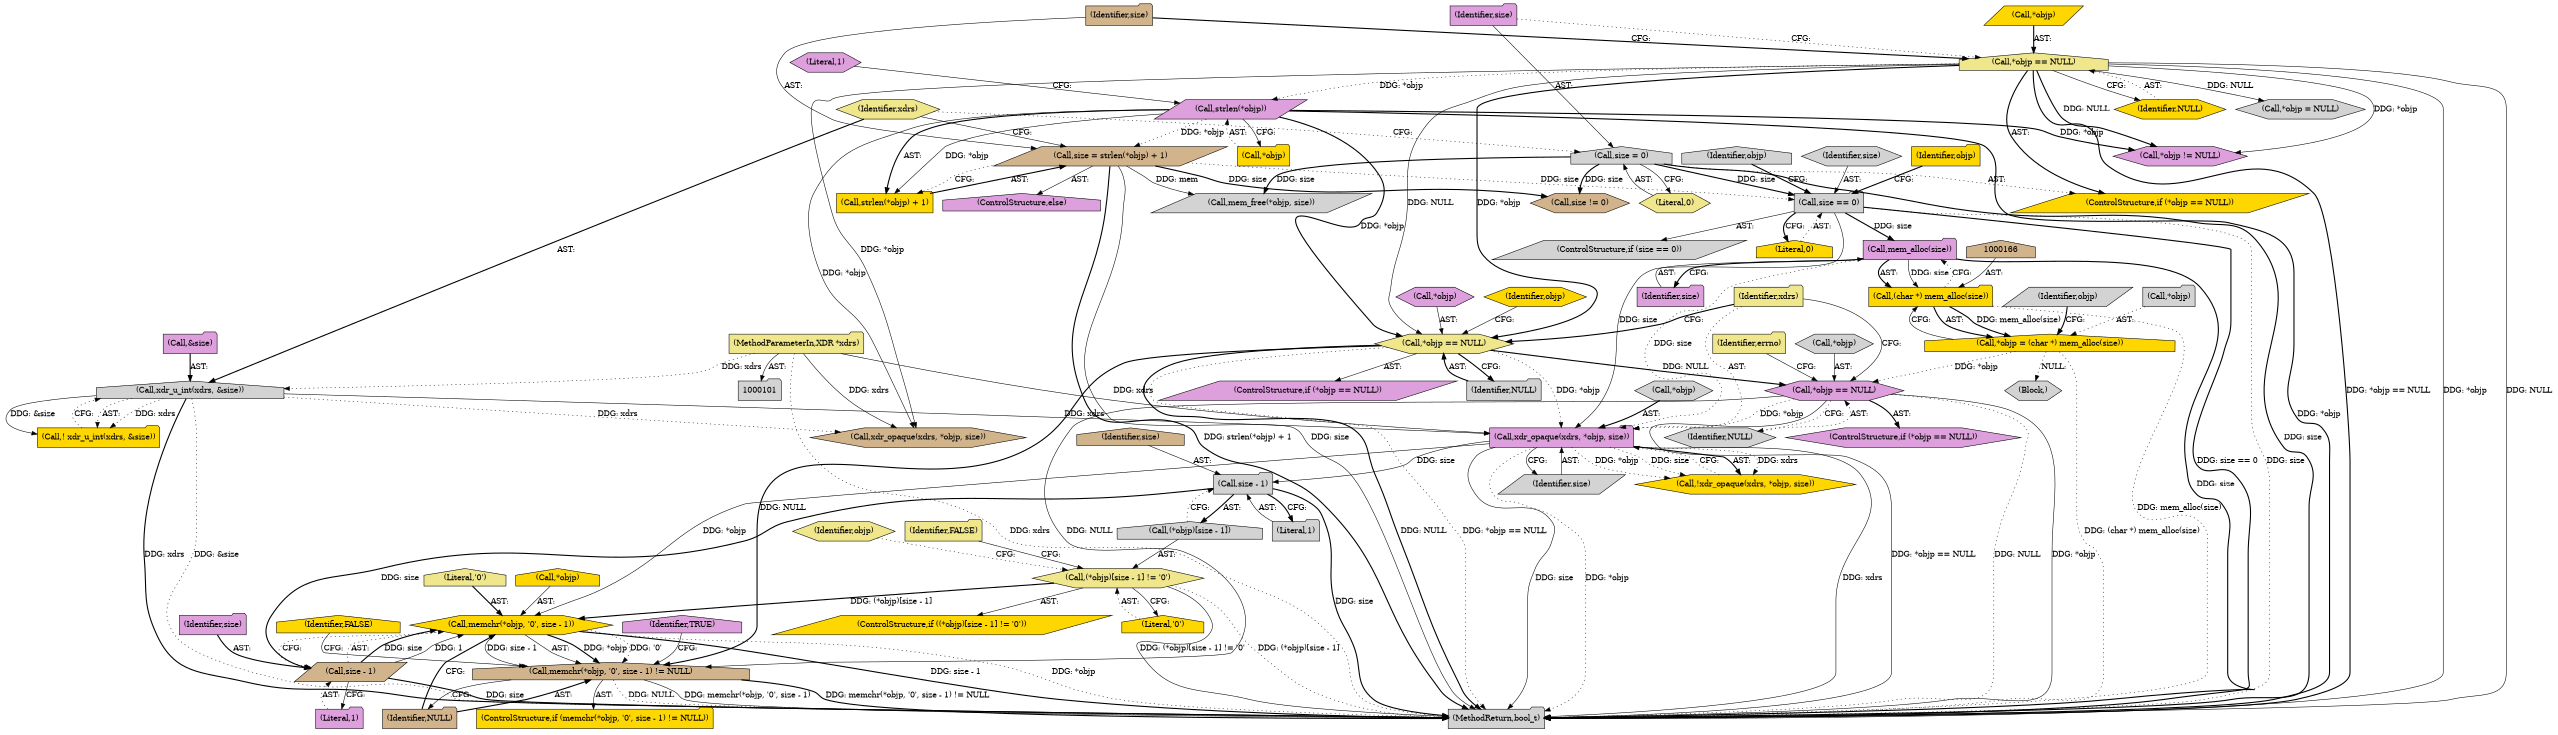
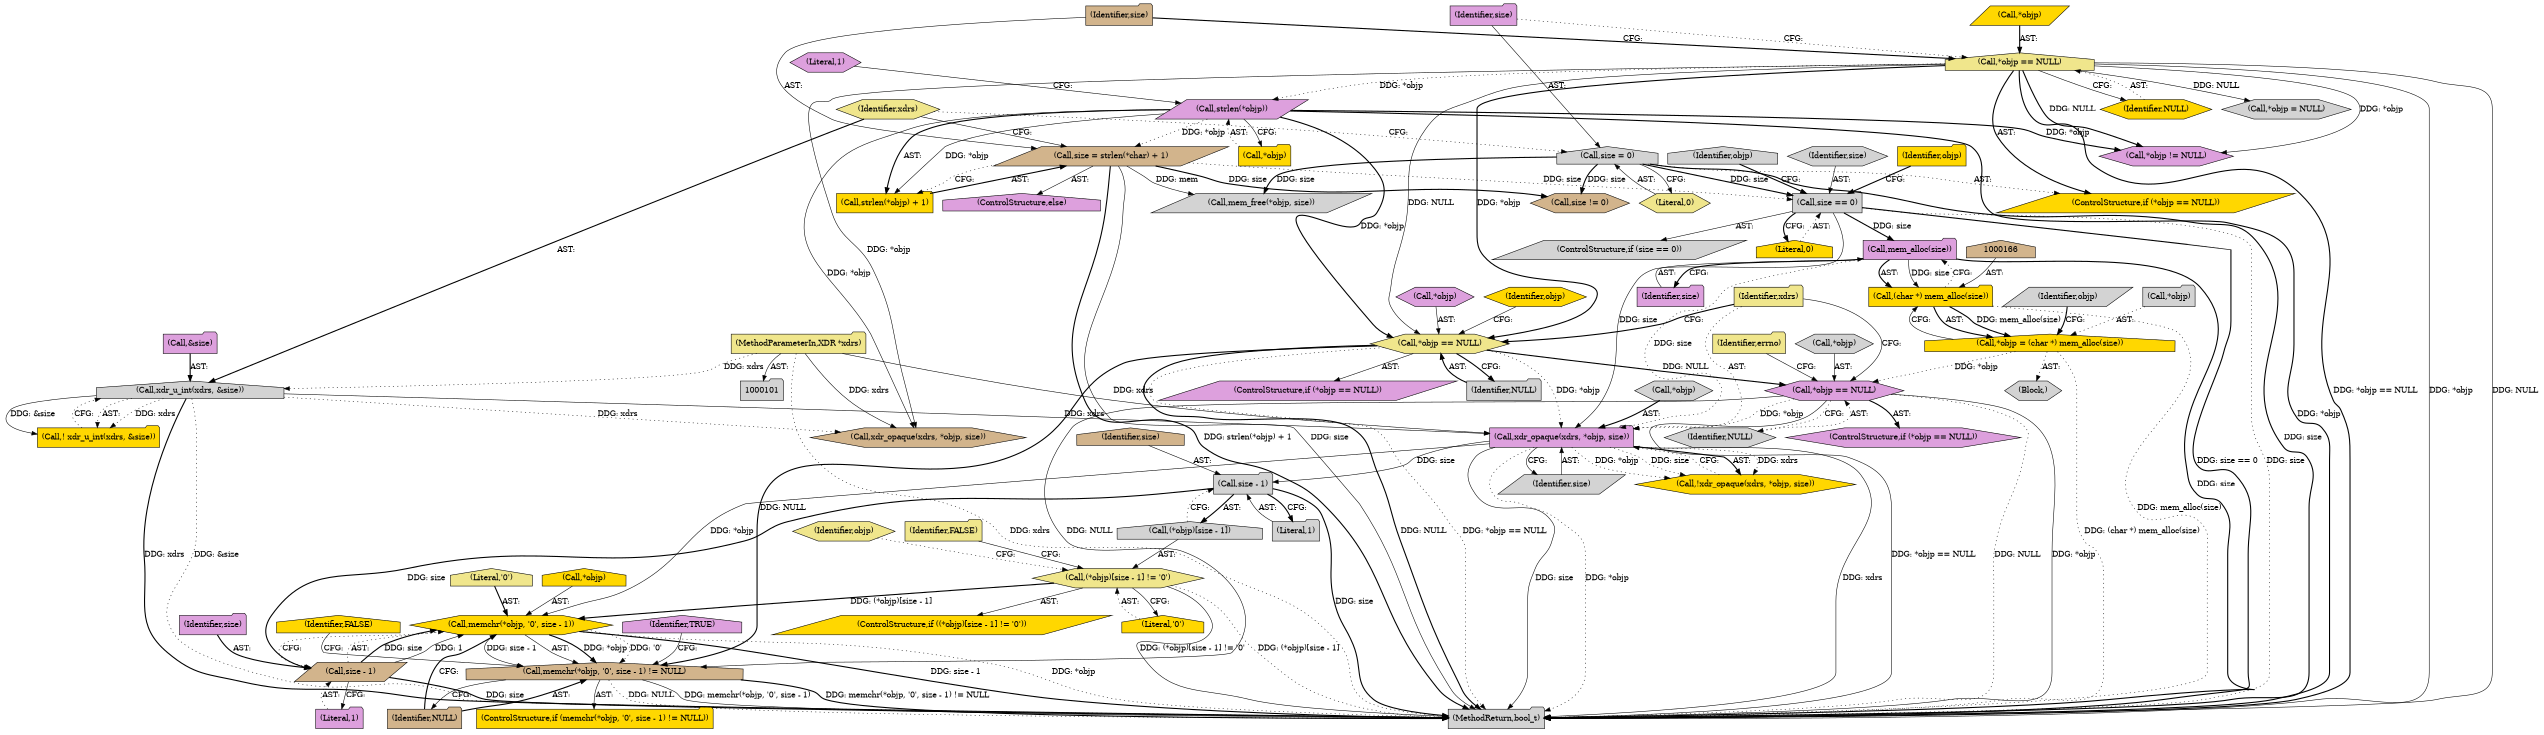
(1111, 156) -> (1111, 156)
(2055, 367) -> (2053, 367)
